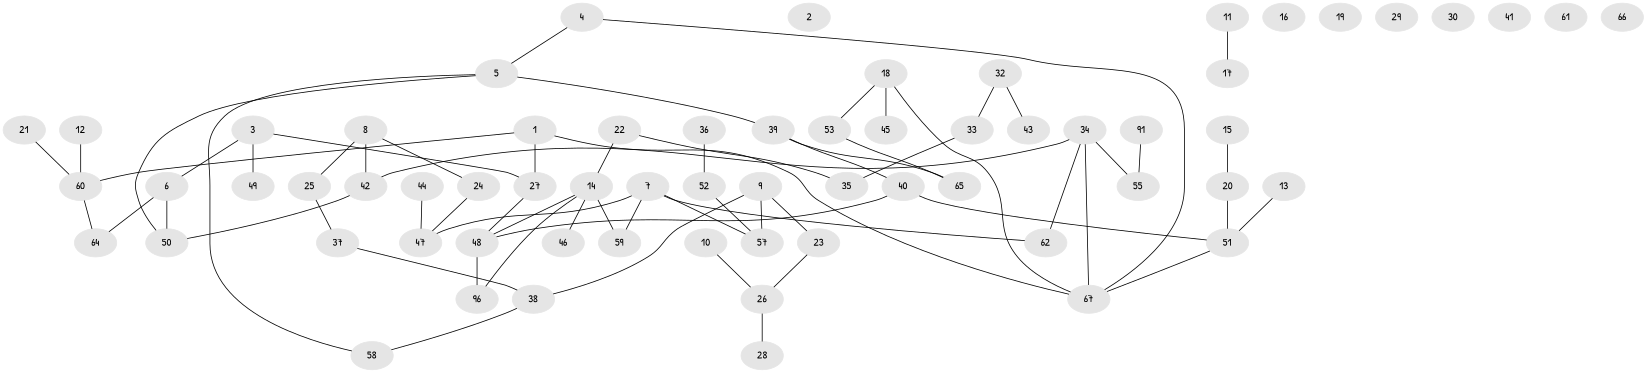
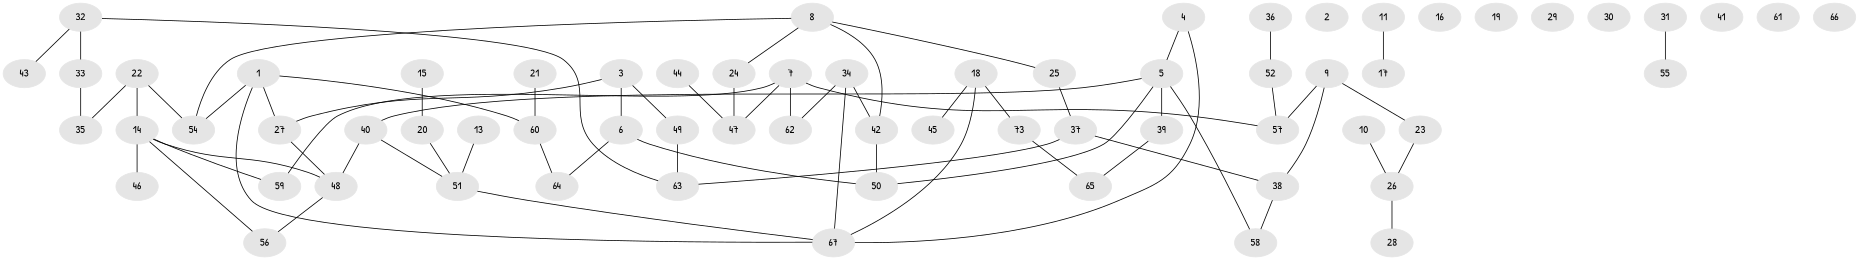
(81, 130) -> none
none -> (193, 130)
(830, 130) -> (1019, 130)
(1141, 130) -> (1665, 17)
(1112, 158) -> none
(843, 160) -> (761, 94)
none -> (678, 186)
(477, 299) -> (265, 243)
